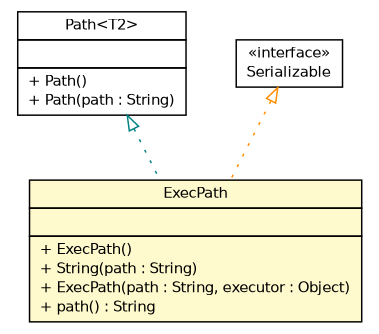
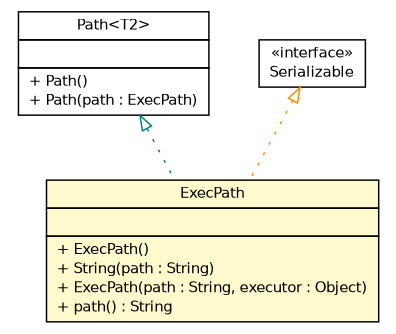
(102, 100) -> (114, 100)
